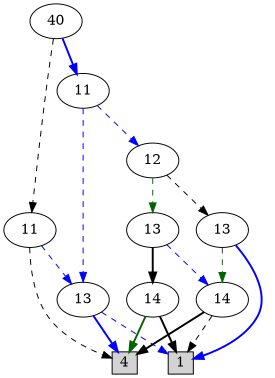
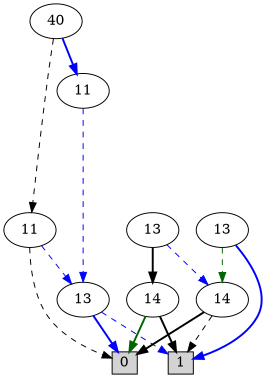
(153, 160) -> none
(125, 363) -> (125, 363)
